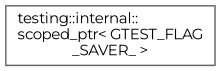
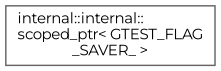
(110, 36) -> (110, 36)
